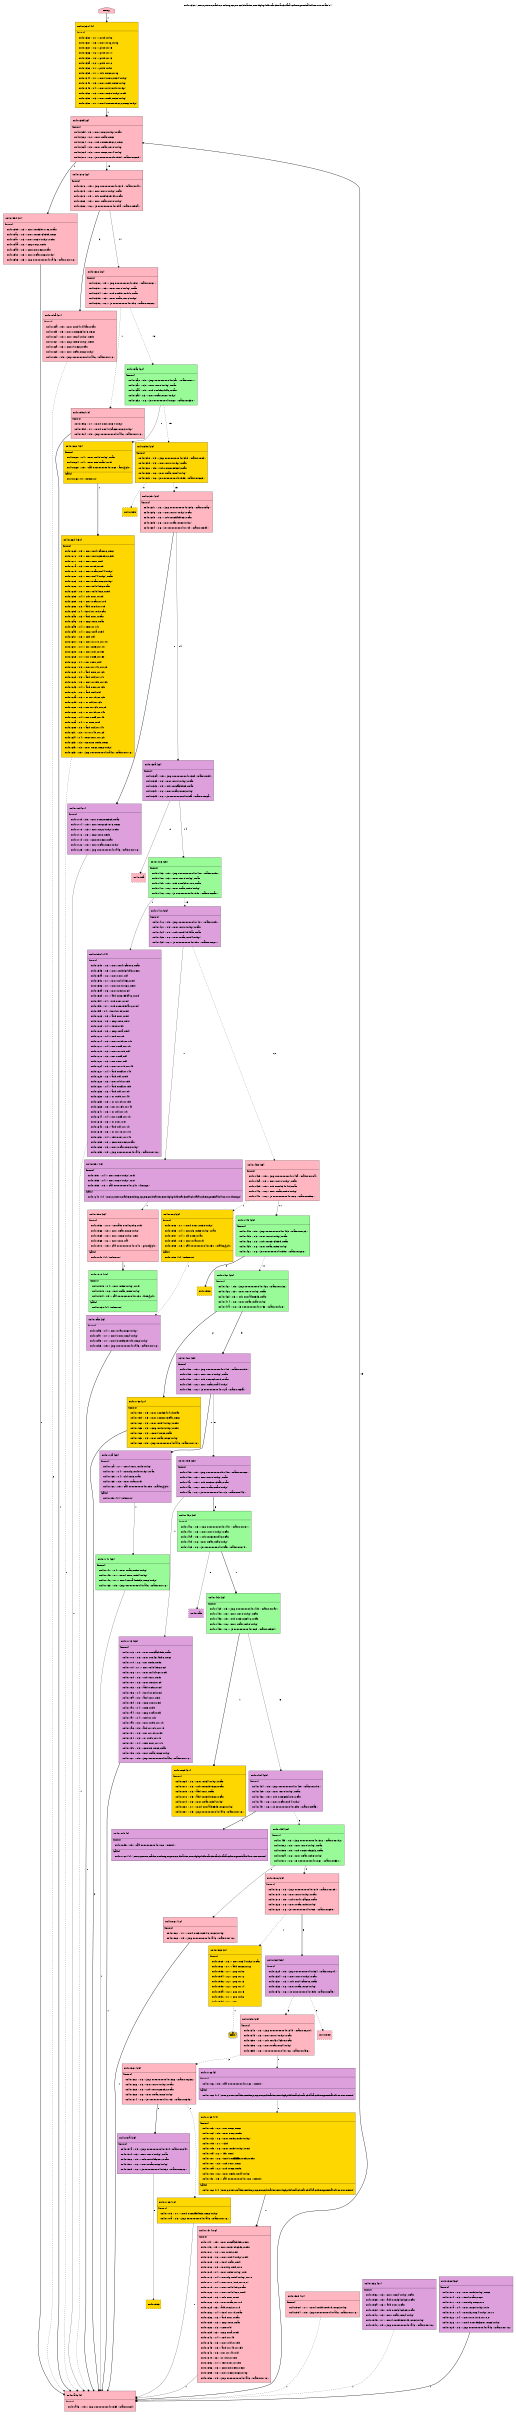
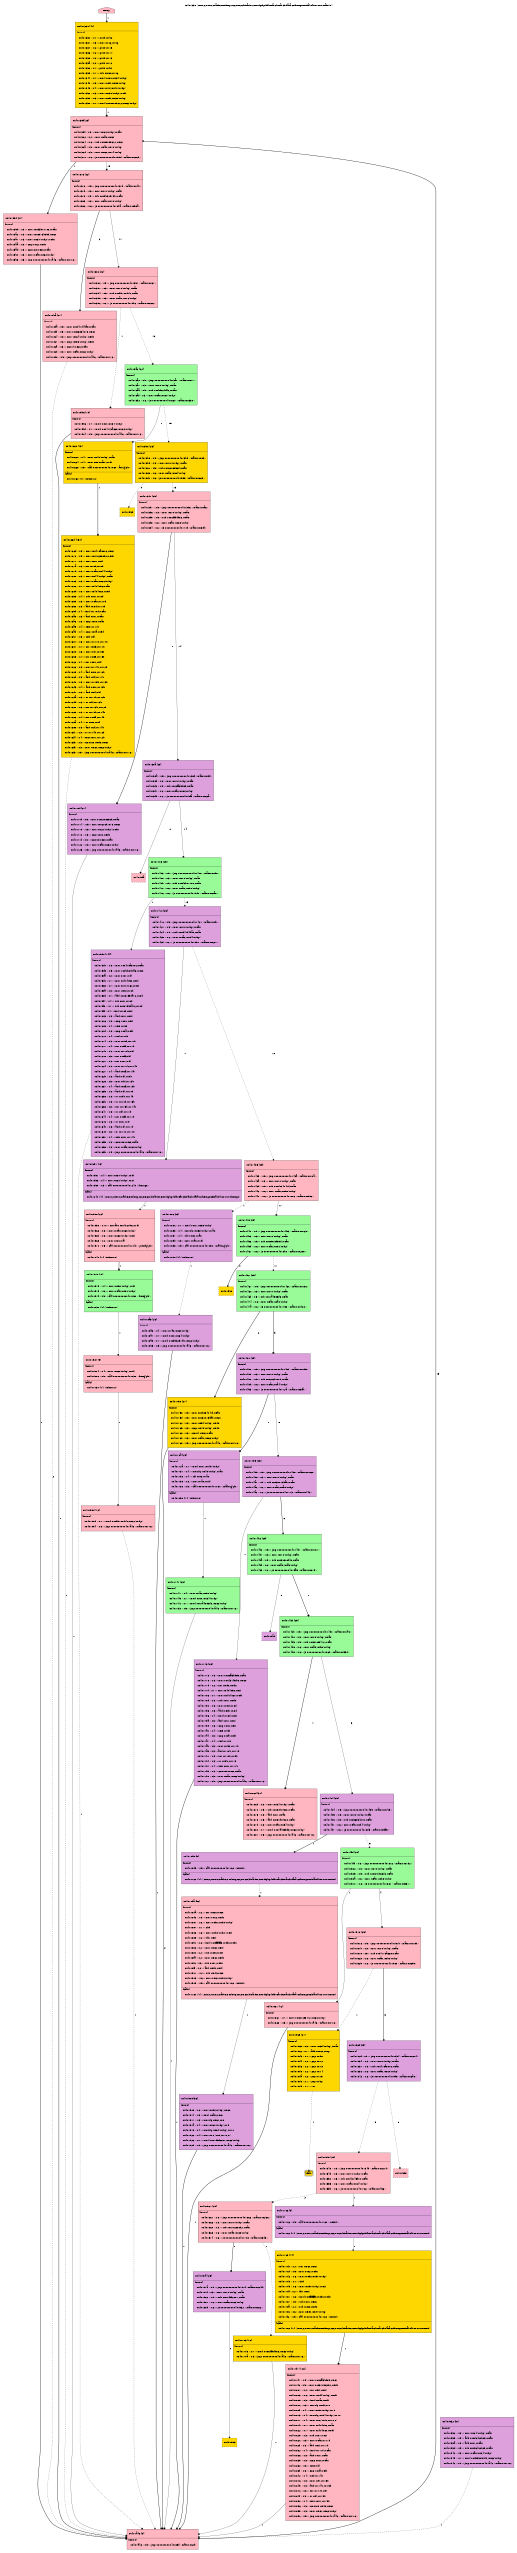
(197, 1236) -> (196, 1236)
none -> (118, 1374)
(209, 1791) -> (280, 1814)
none -> (260, 1948)
